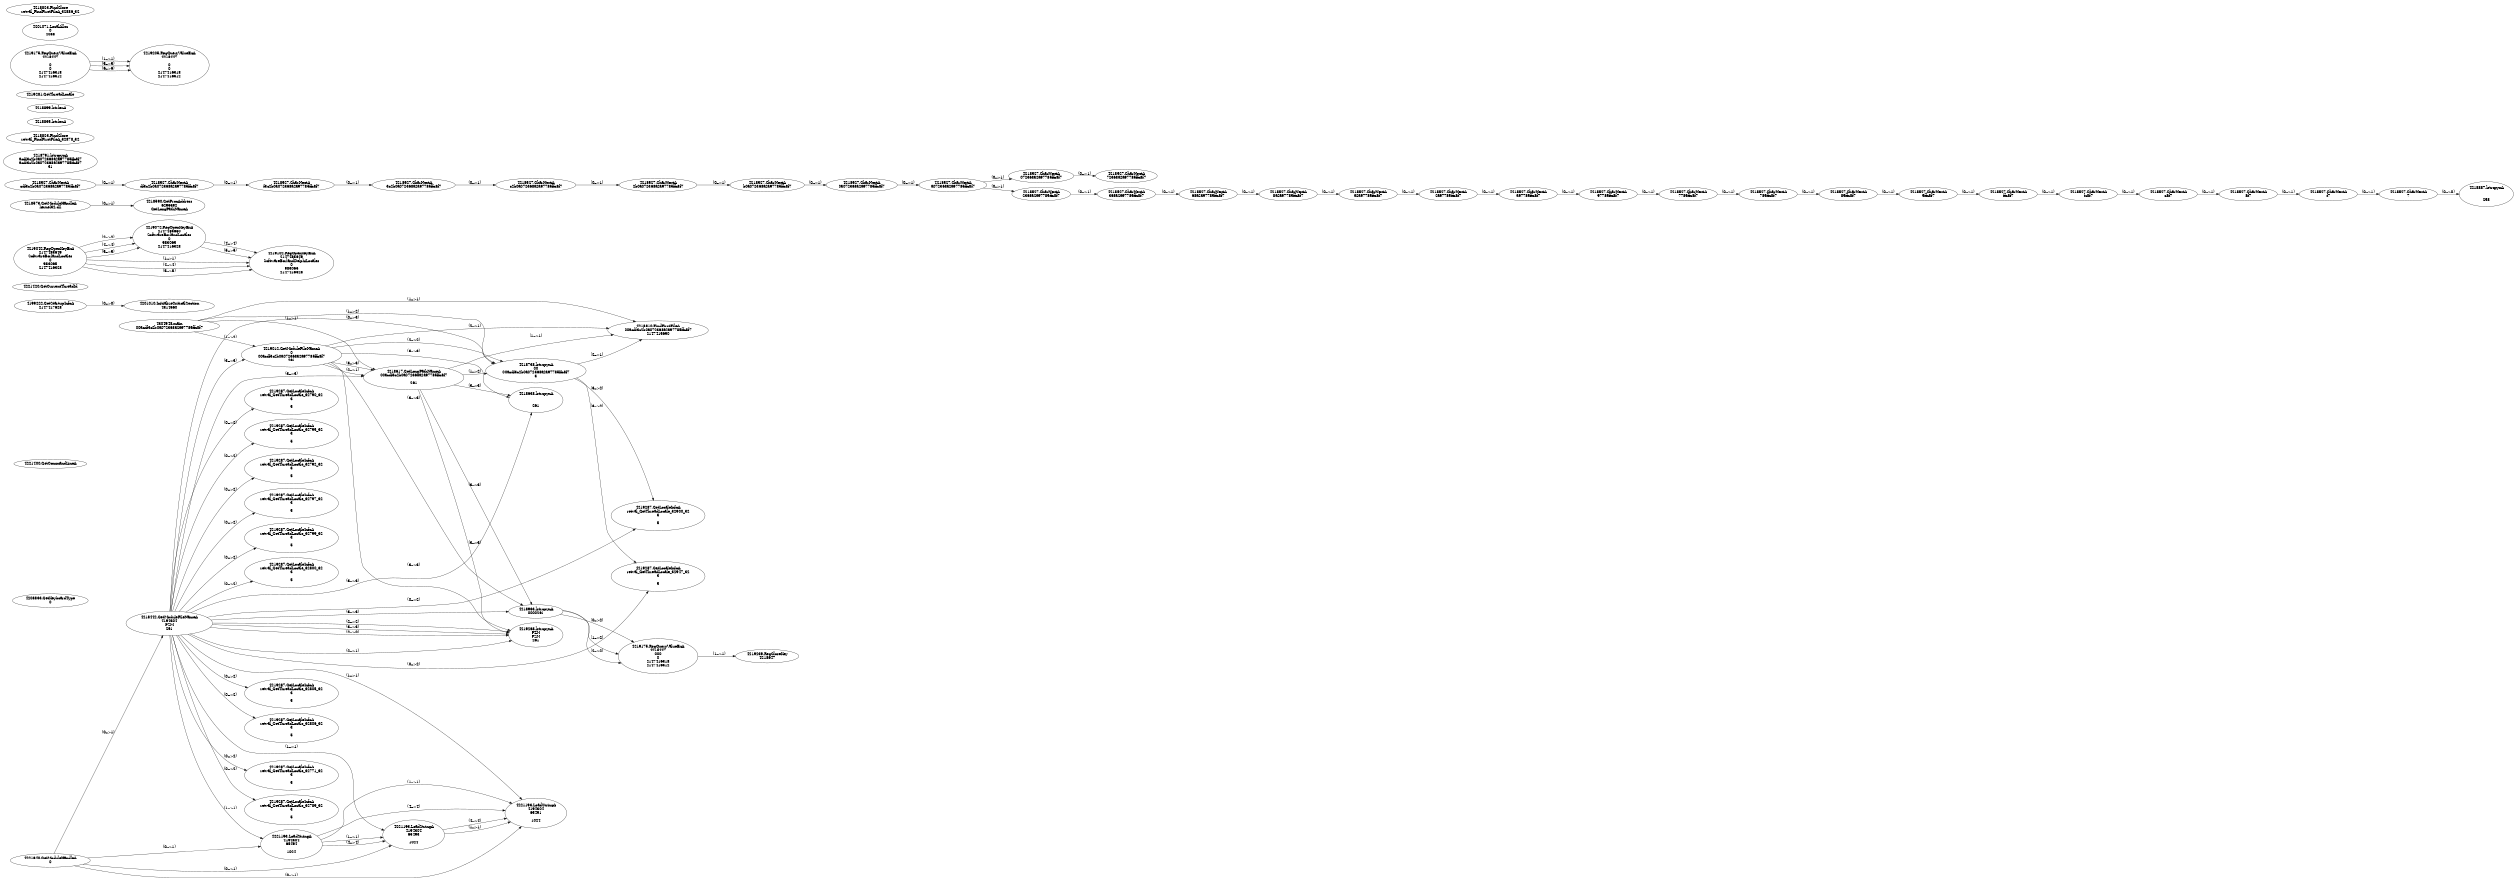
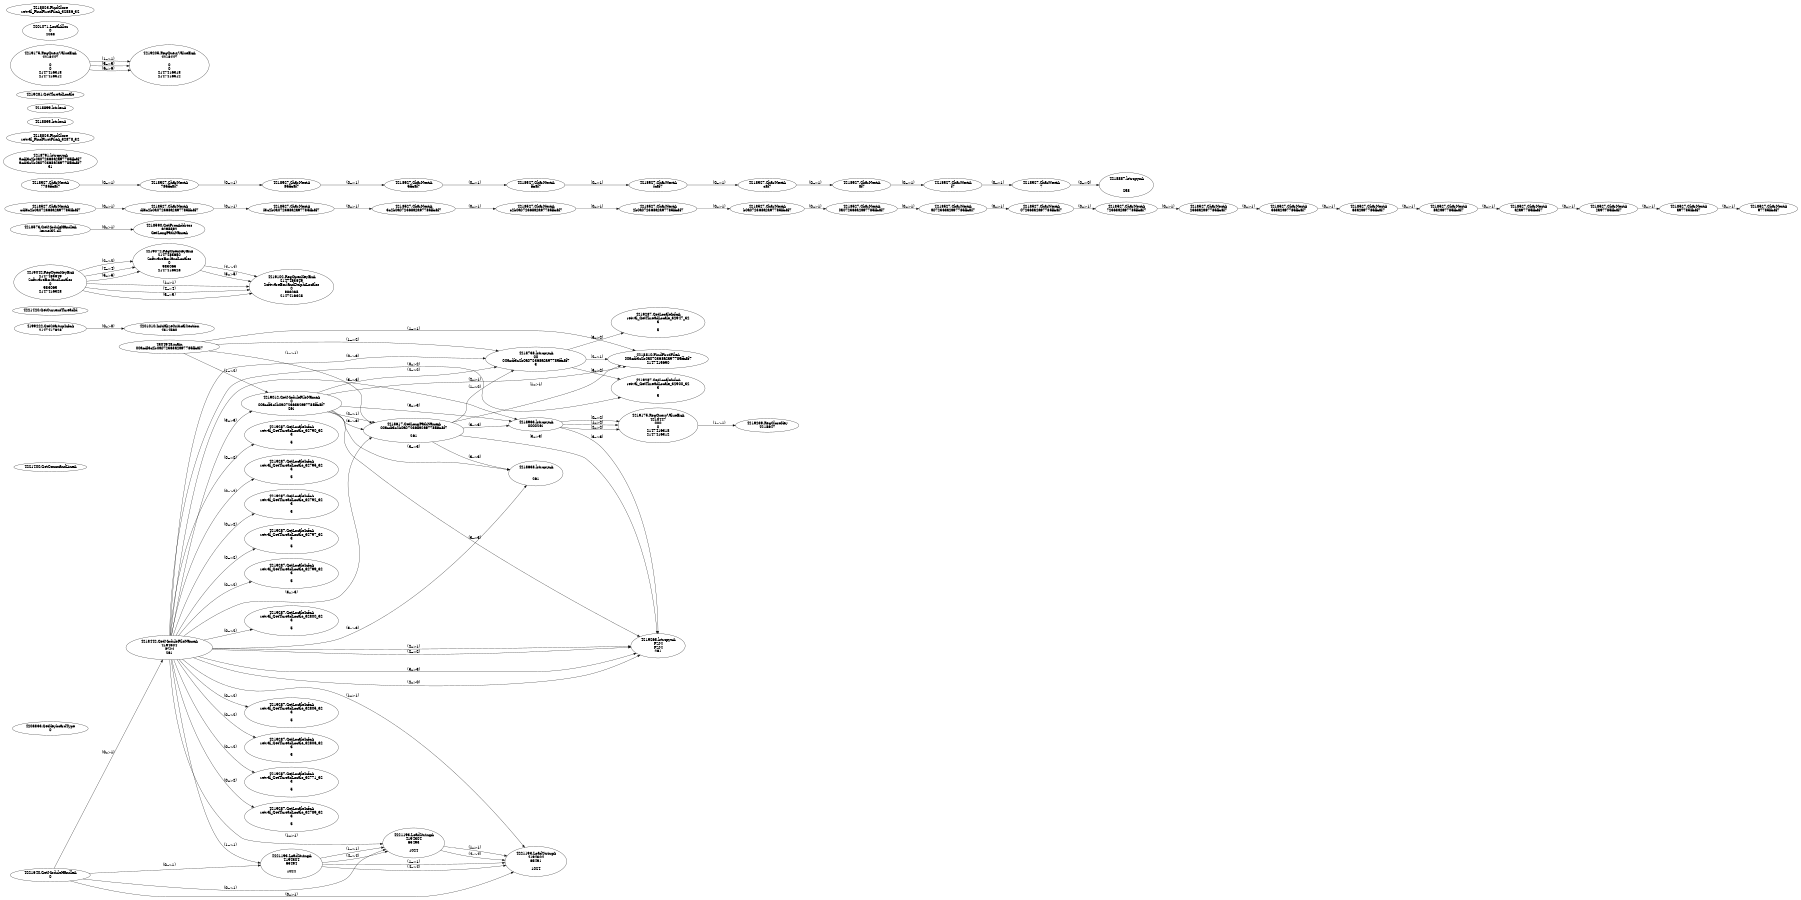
(998, 190) -> (1167, 209)
(1647, 194) -> none
none -> (639, 512)
(428, 669) -> none
